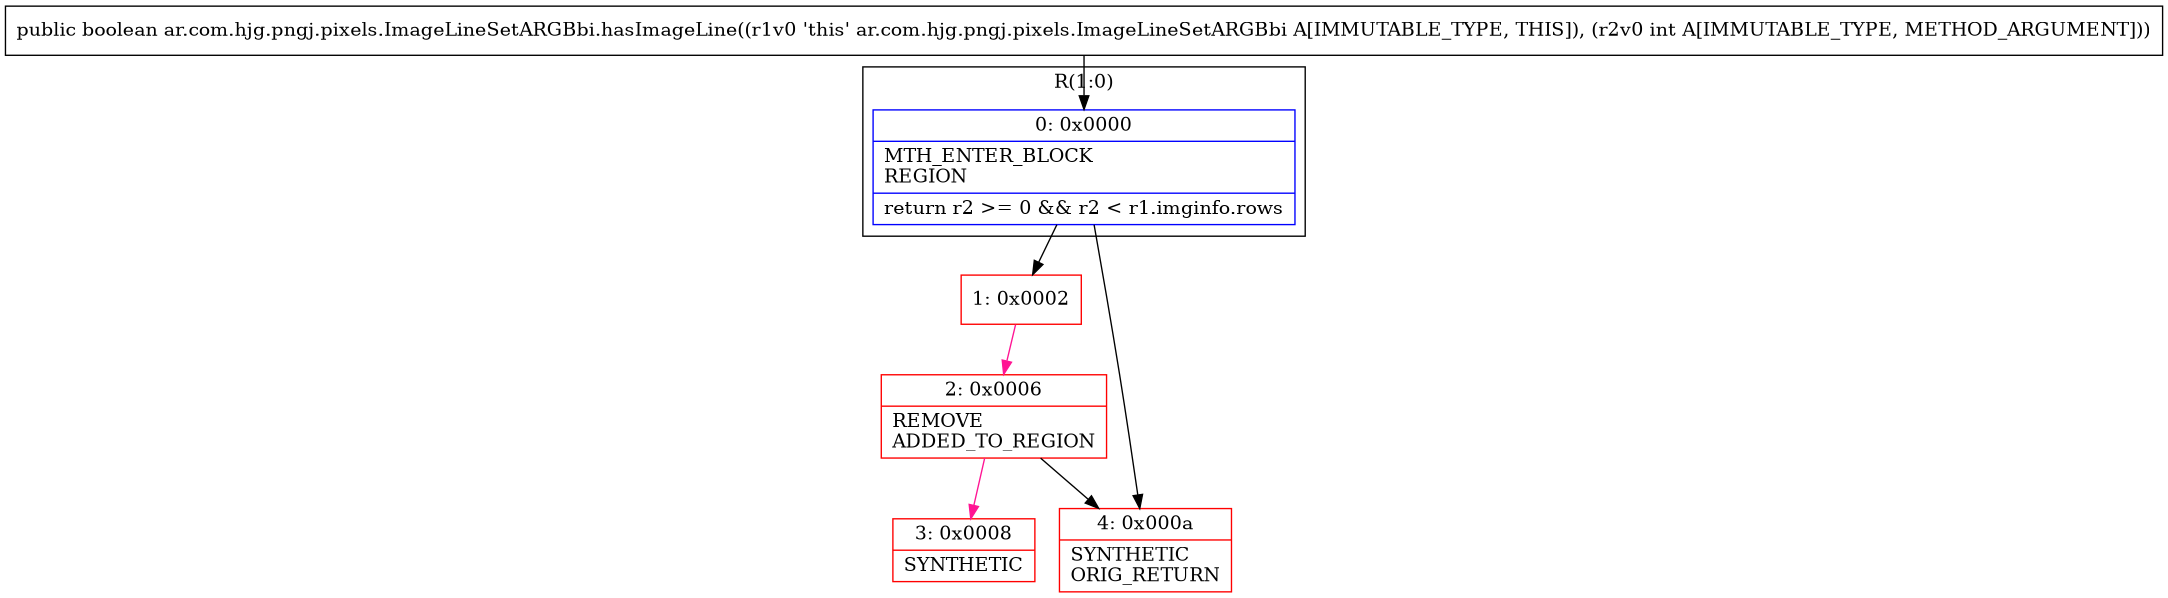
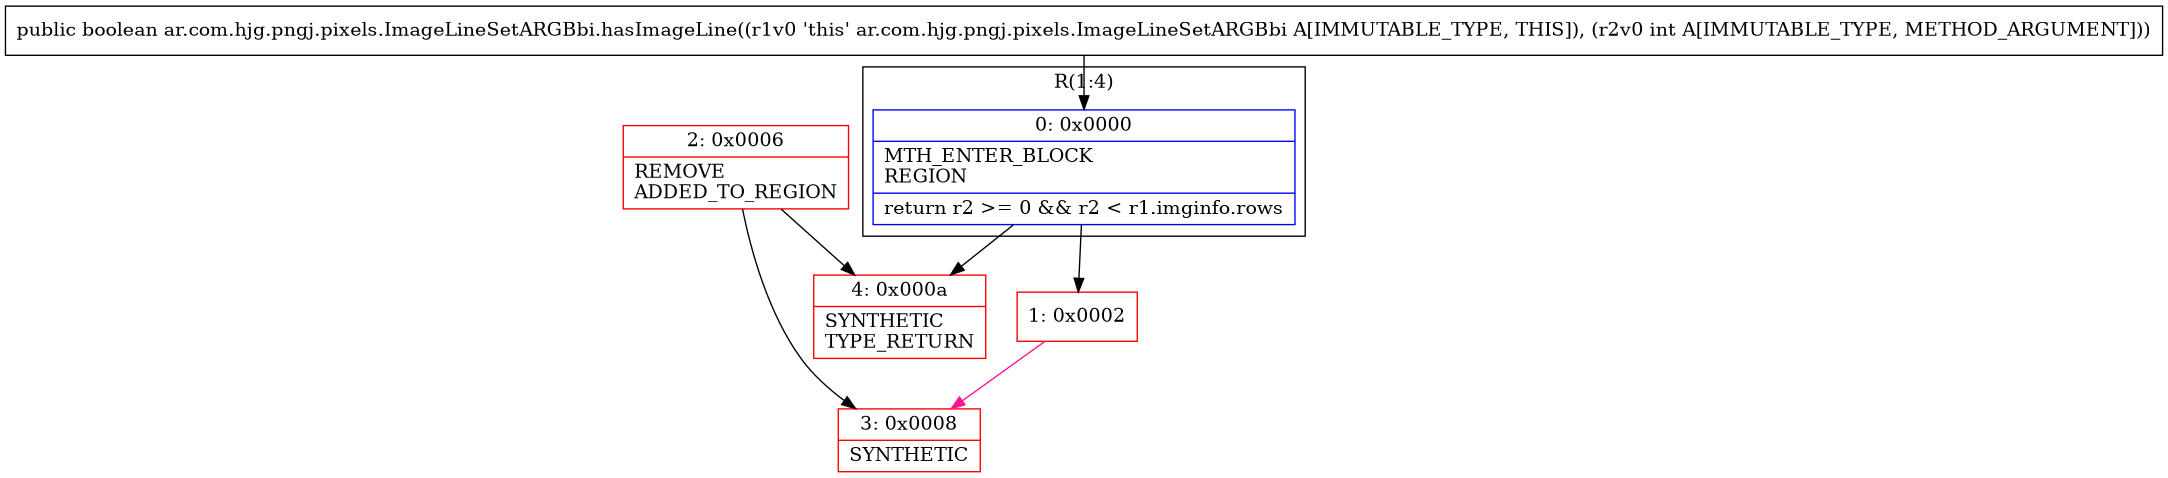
(1084, 83) -> (1084, 83)
(1011, 343) -> (1004, 371)
(979, 482) -> (776, 315)
(1145, 575) -> (900, 342)
